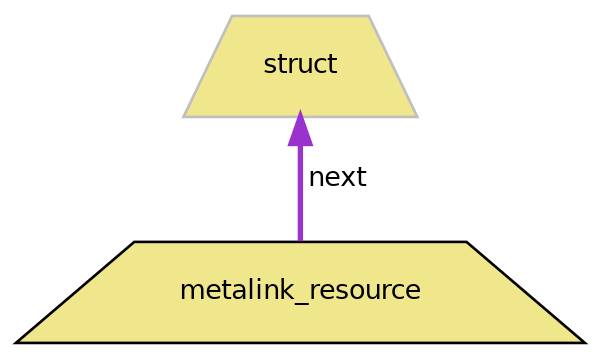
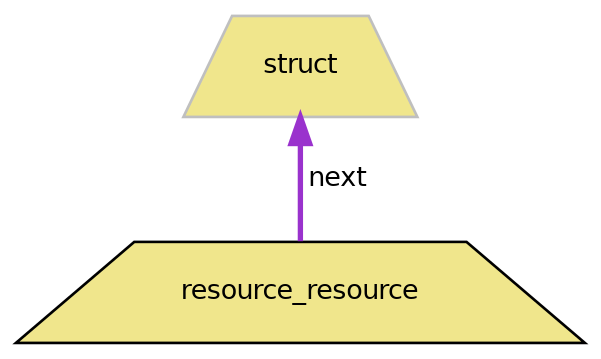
(300, 292) -> (300, 292)
